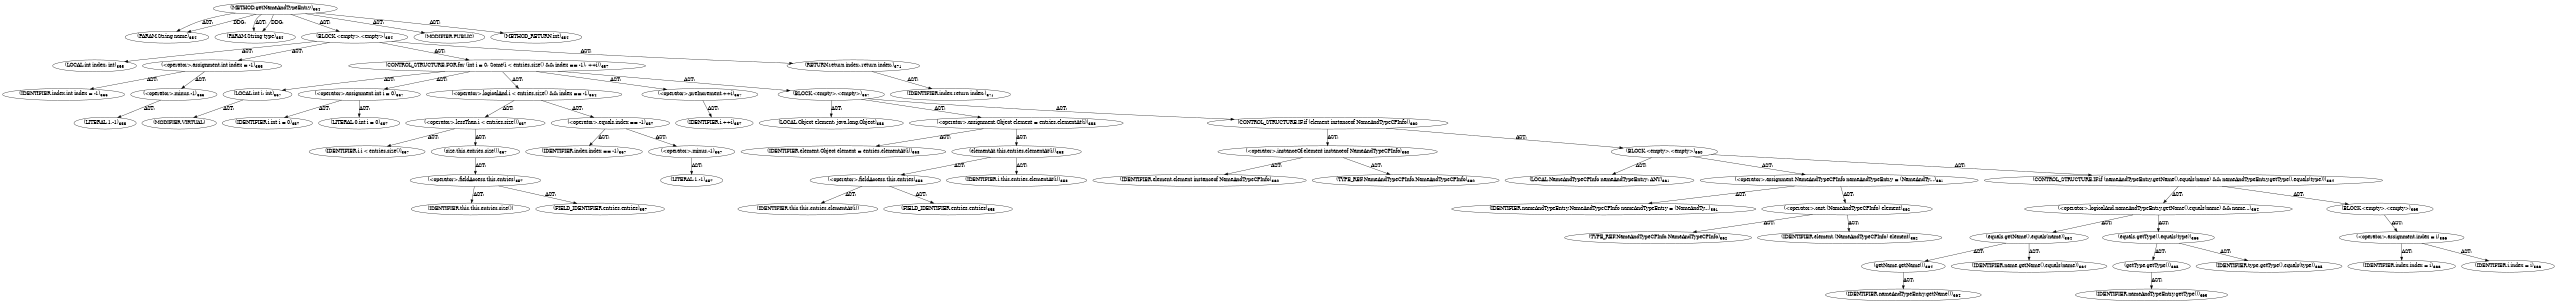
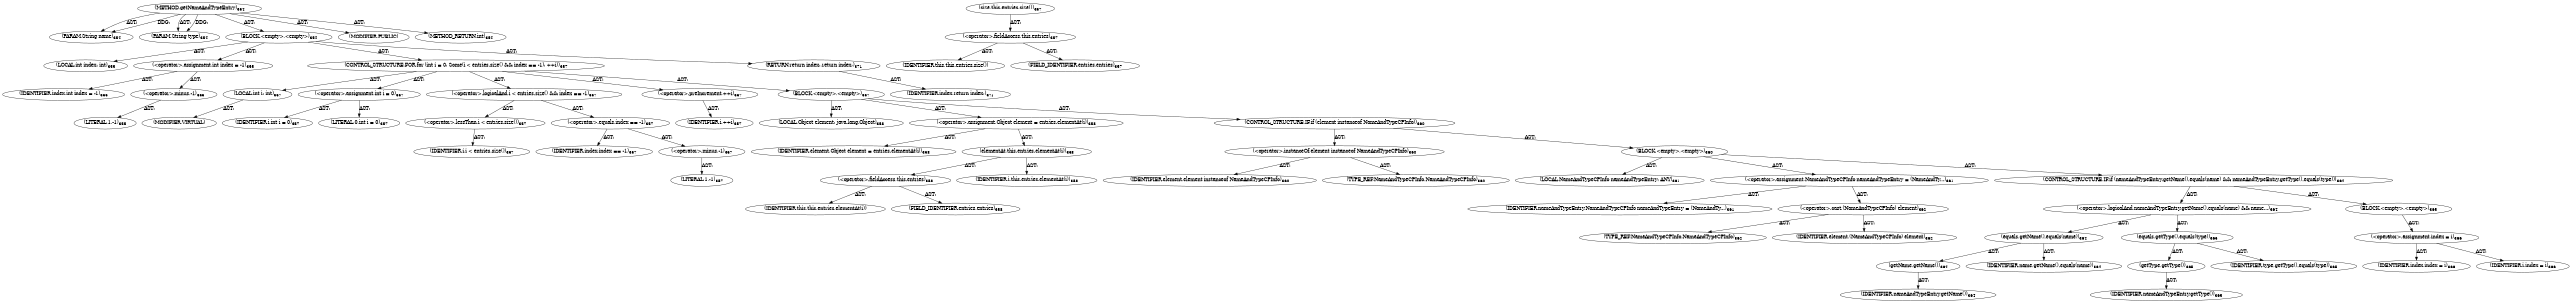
(593, 94) -> (593, 94)
(475, 136) -> none
